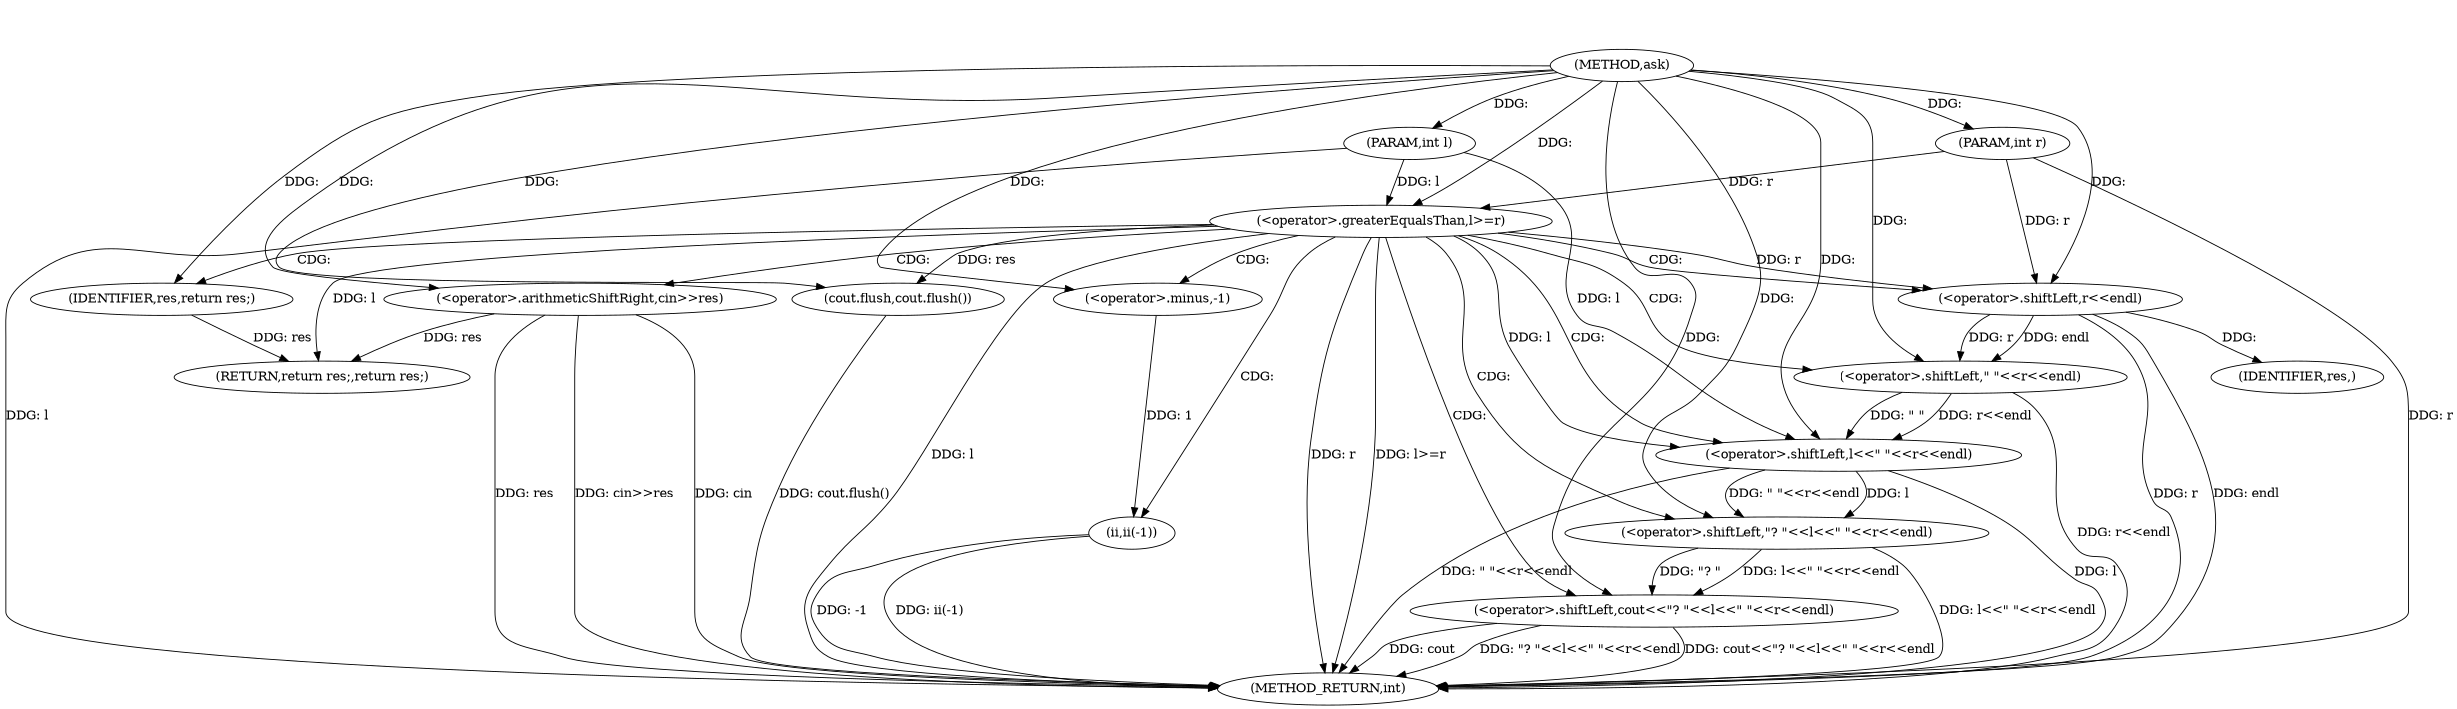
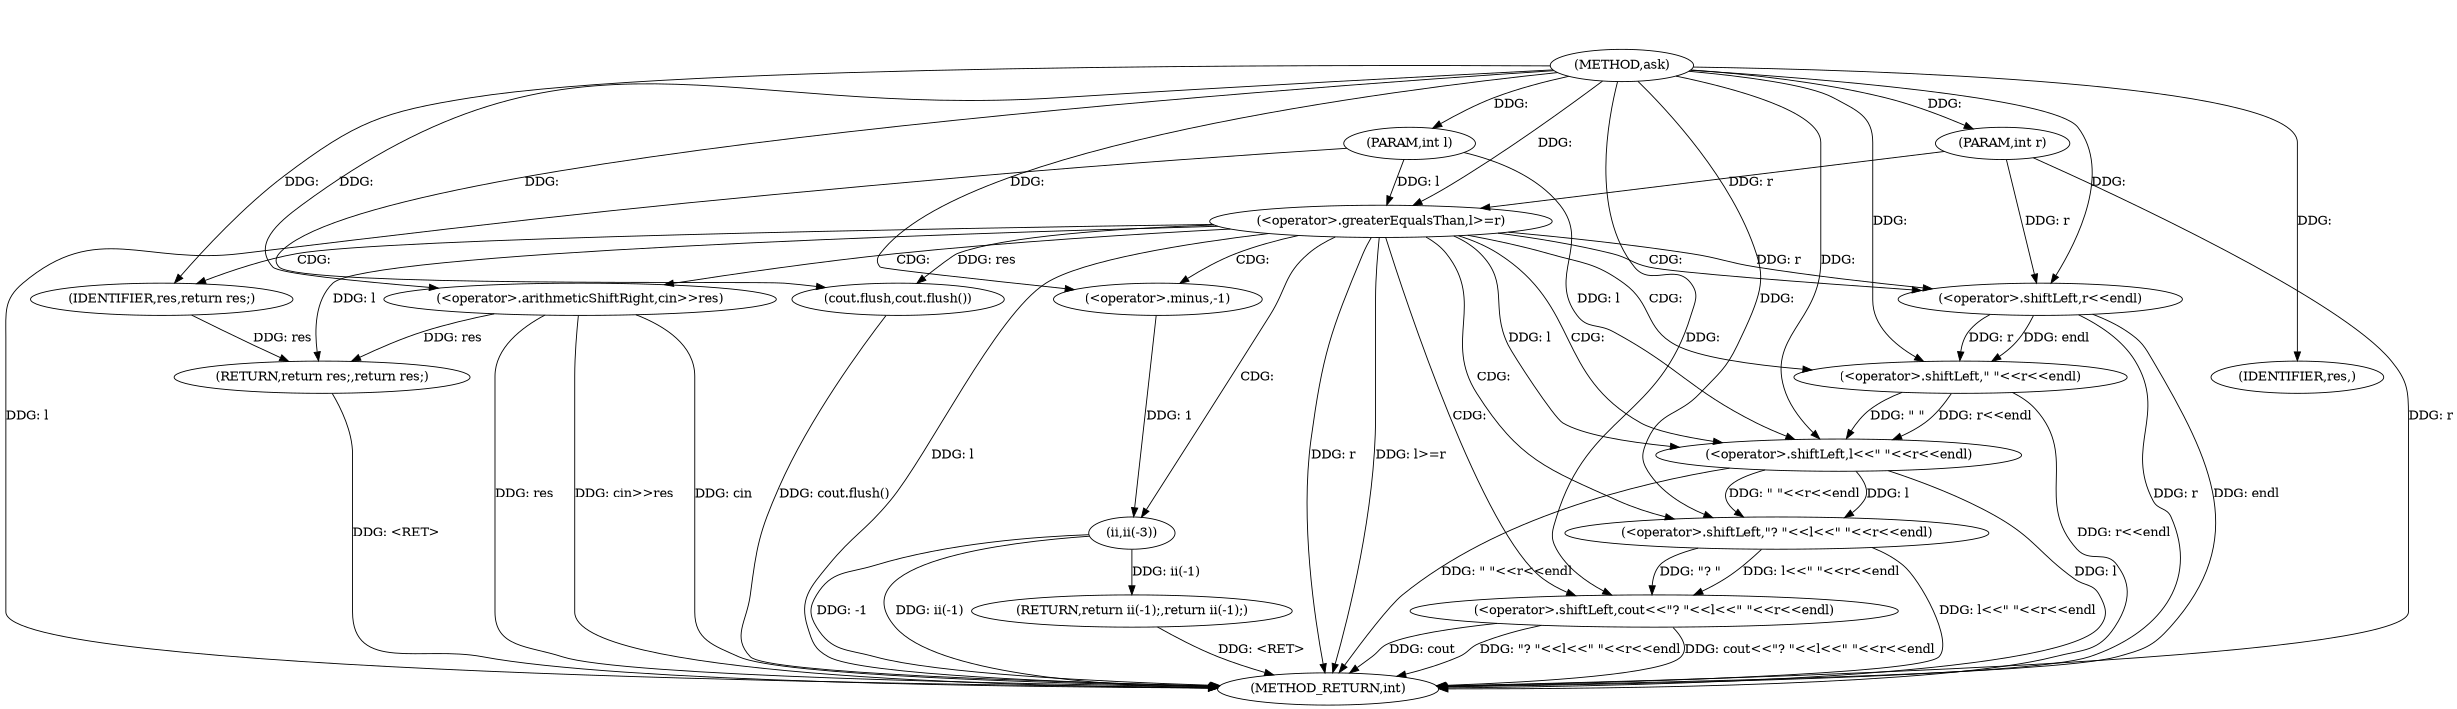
(2192, 329) -> (2106, 88)
(1132, 533) -> (1132, 533)
none -> (1132, 611)
none -> (574, 668)
